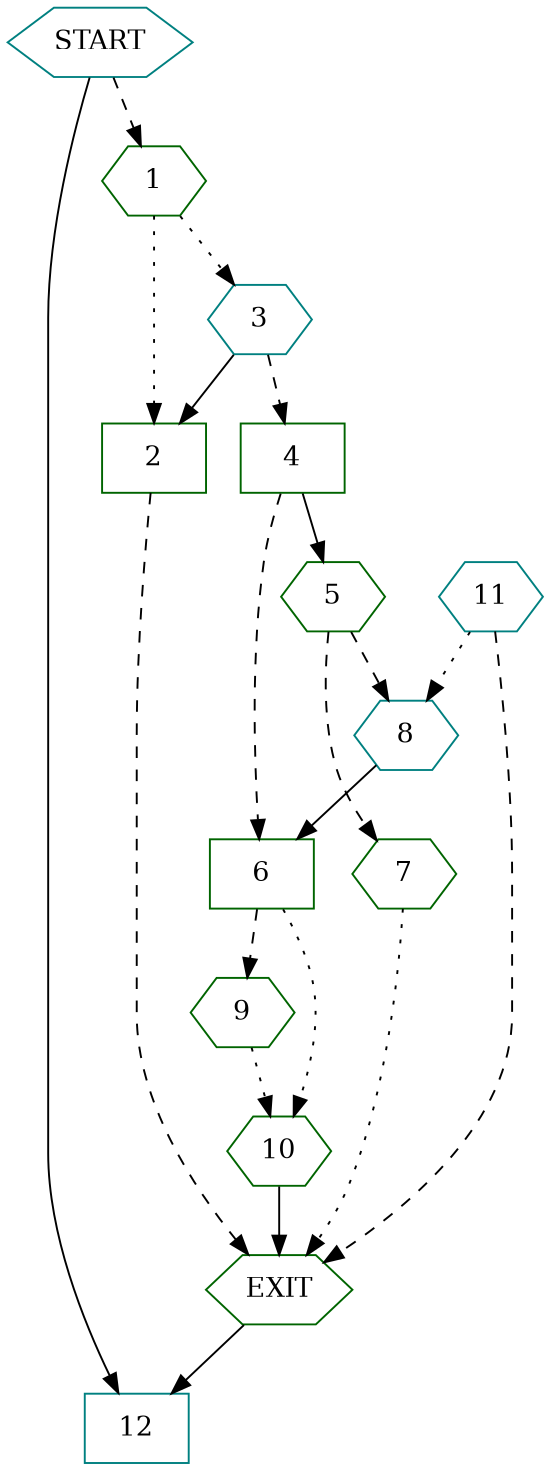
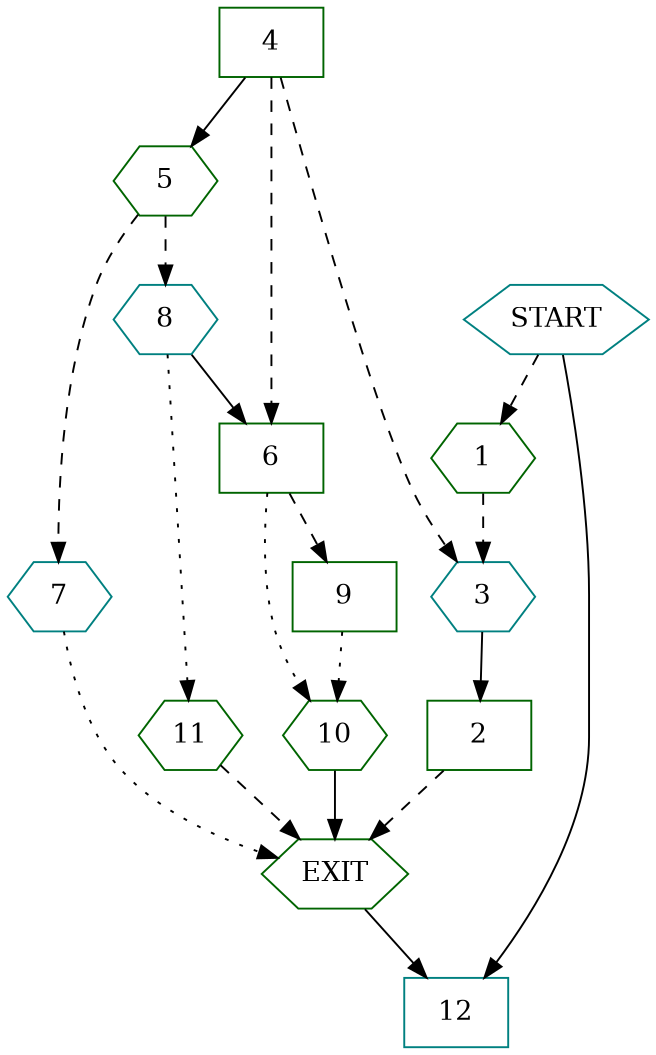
(201, 243) -> (483, 518)
(154, 310) -> none
(274, 380) -> (351, 316)
(491, 597) -> (191, 735)
(454, 658) -> (177, 518)
(404, 874) -> (60, 597)
(243, 1013) -> (345, 597)
